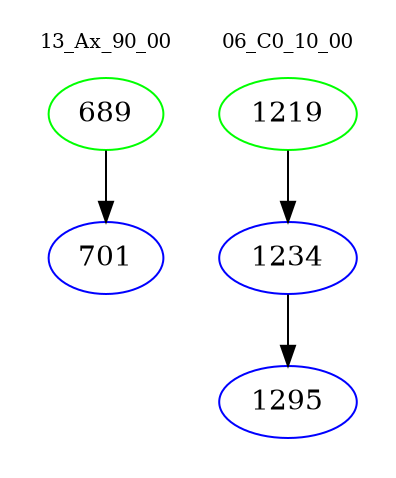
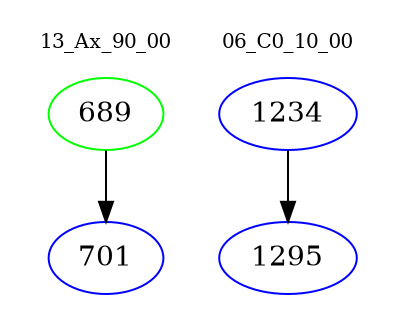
(288, 114) -> none
